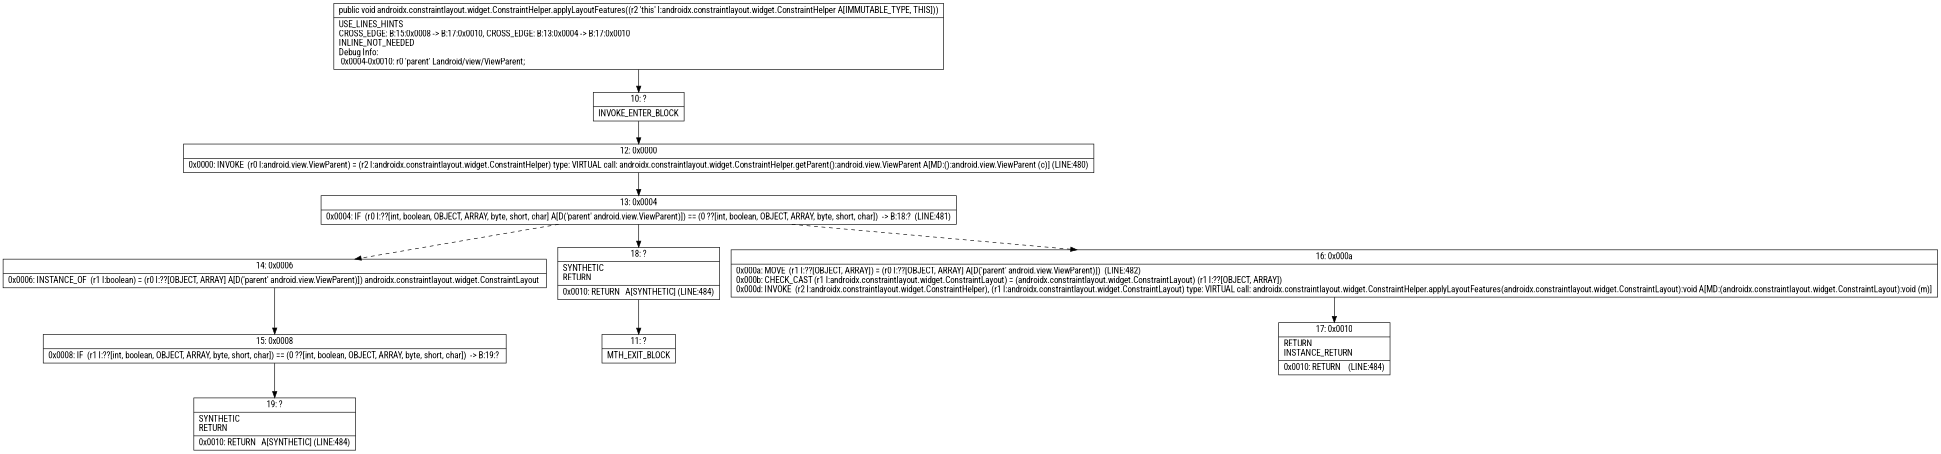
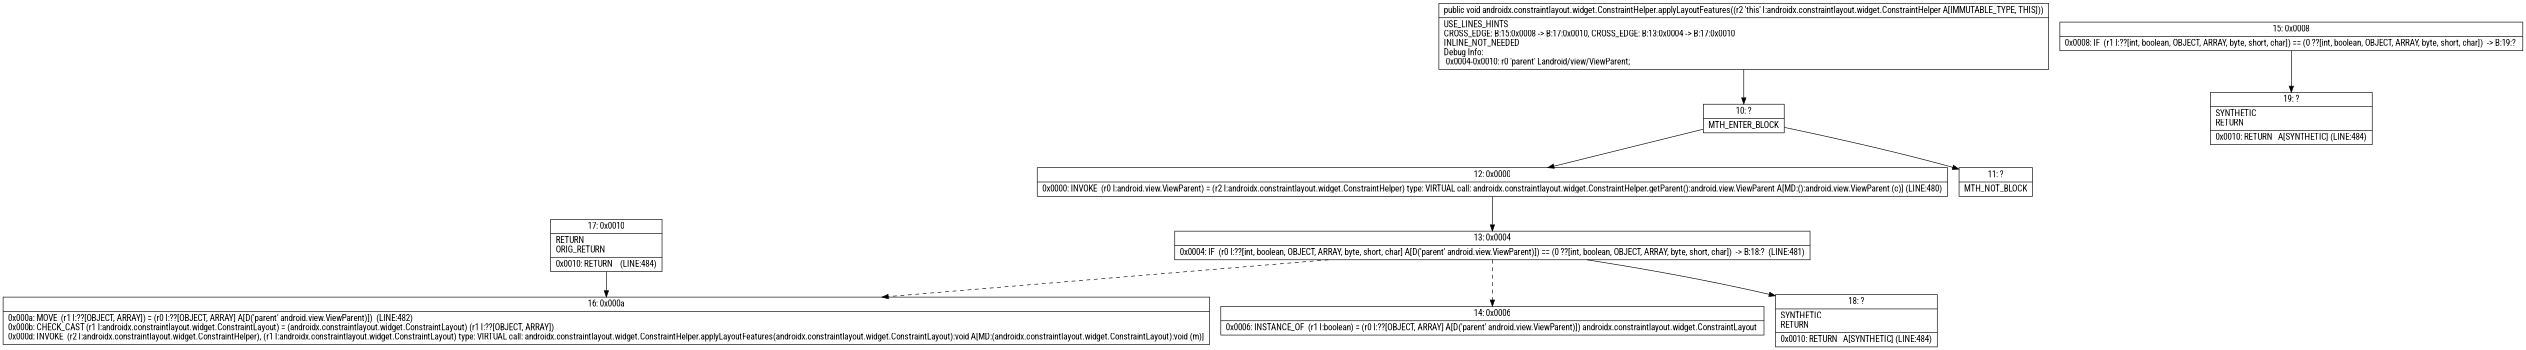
(639, 114) -> (1744, 125)
(1334, 307) -> (606, 281)
(275, 308) -> none
(639, 314) -> (1869, 146)
(1318, 353) -> (581, 250)
(639, 356) -> (1996, 189)
